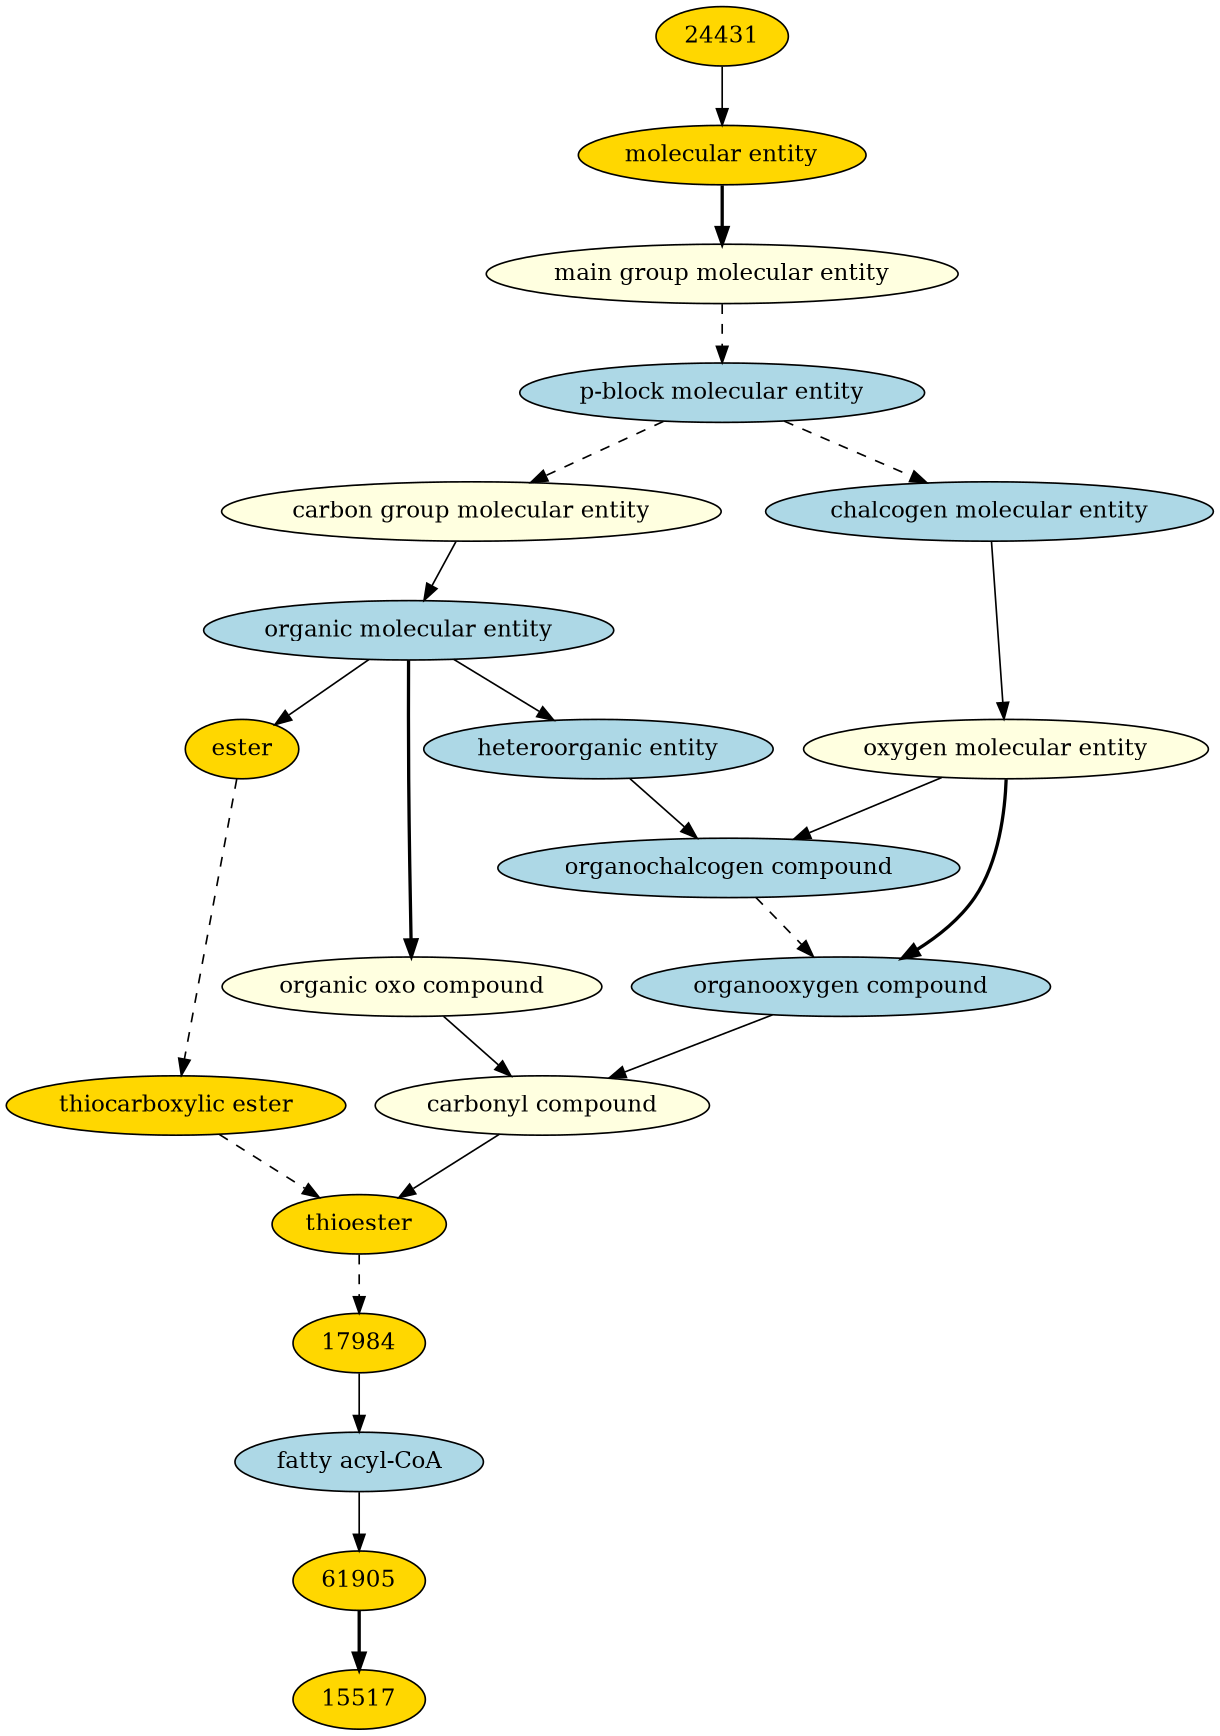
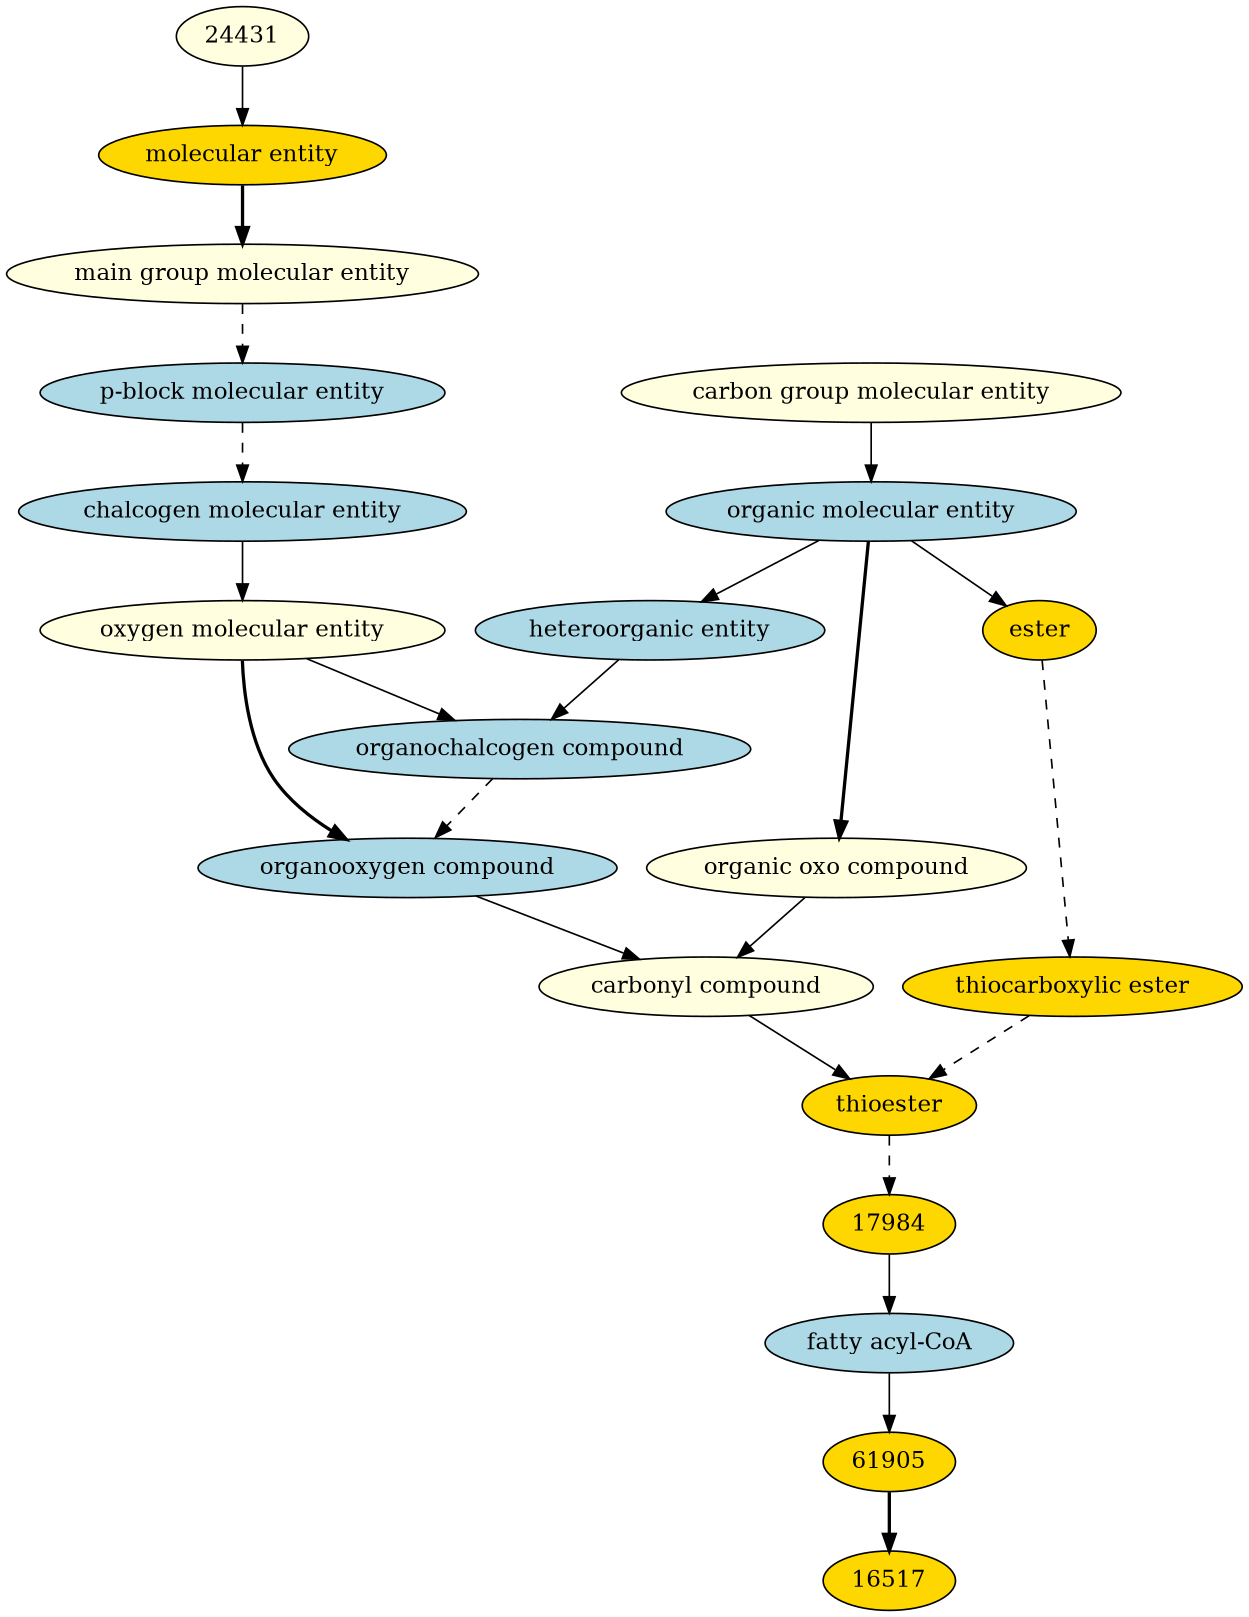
(722, 36) -> (243, 36)
(605, 449) -> none
(359, 1700) -> (889, 1581)
